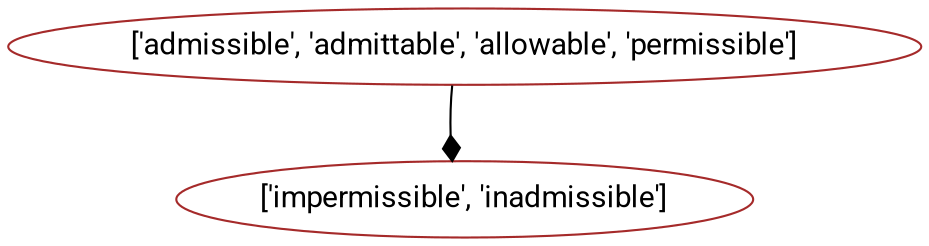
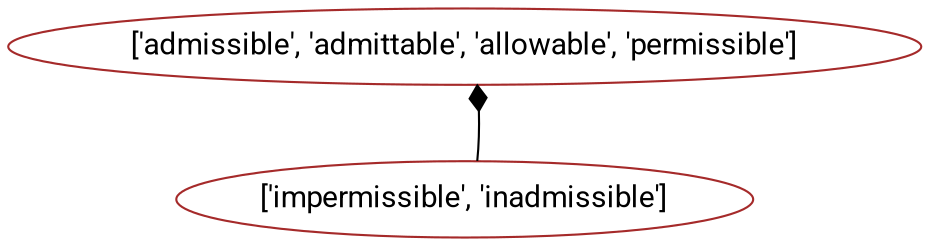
(451, 110) -> (479, 136)
